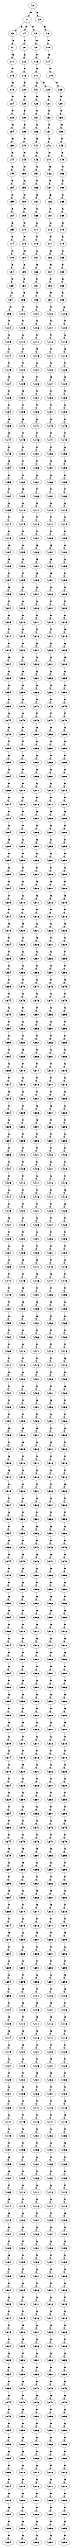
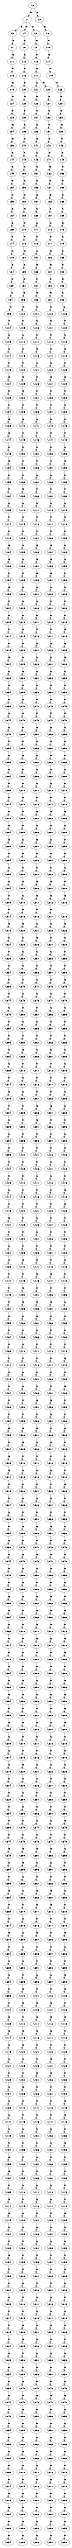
(64, 909) -> none
